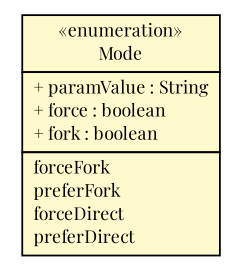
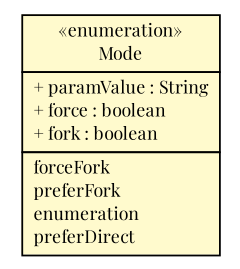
(78, 215) -> (86, 215)
